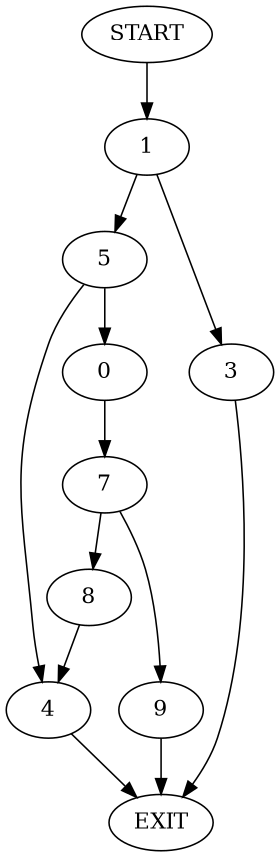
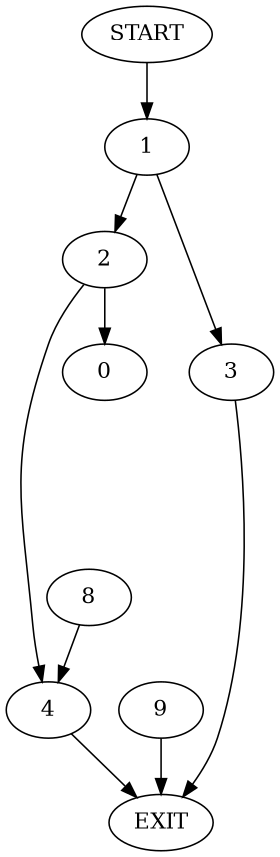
(105, 260) -> (105, 260)
(105, 485) -> none
